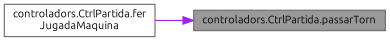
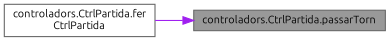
(80, 20) -> (80, 20)
